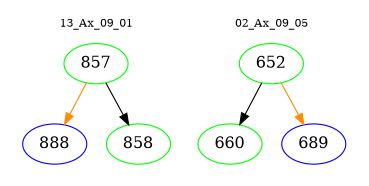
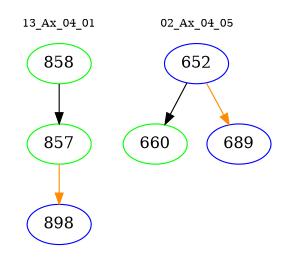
(97, 24) -> (59, 24)
(272, 24) -> (197, 24)
(271, 64) -> (197, 64)
(115, 99) -> (59, 98)
(55, 144) -> (59, 224)
